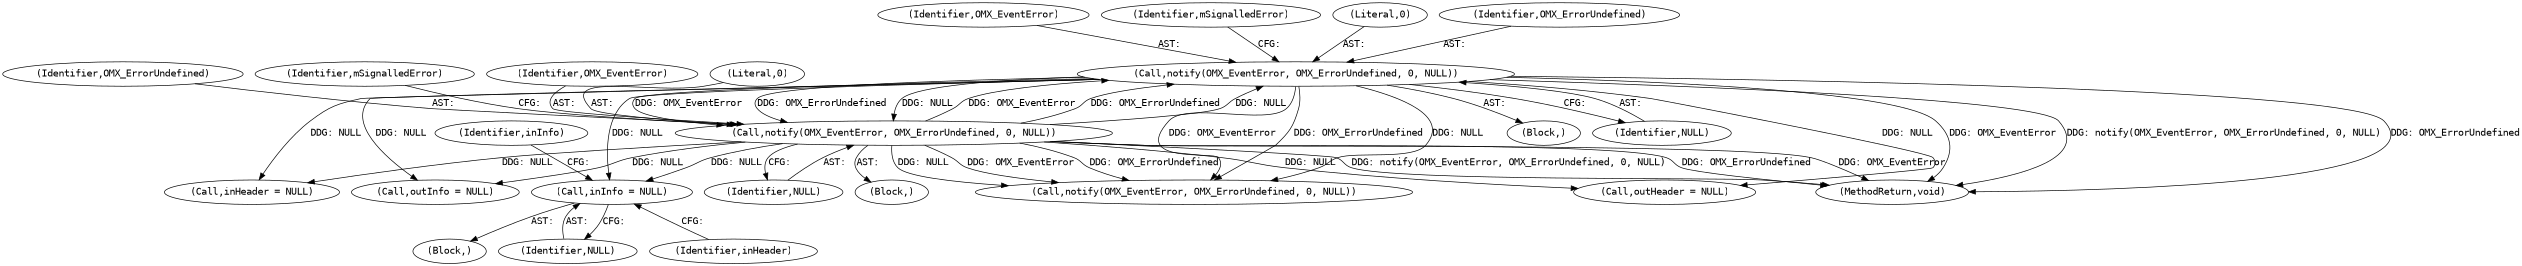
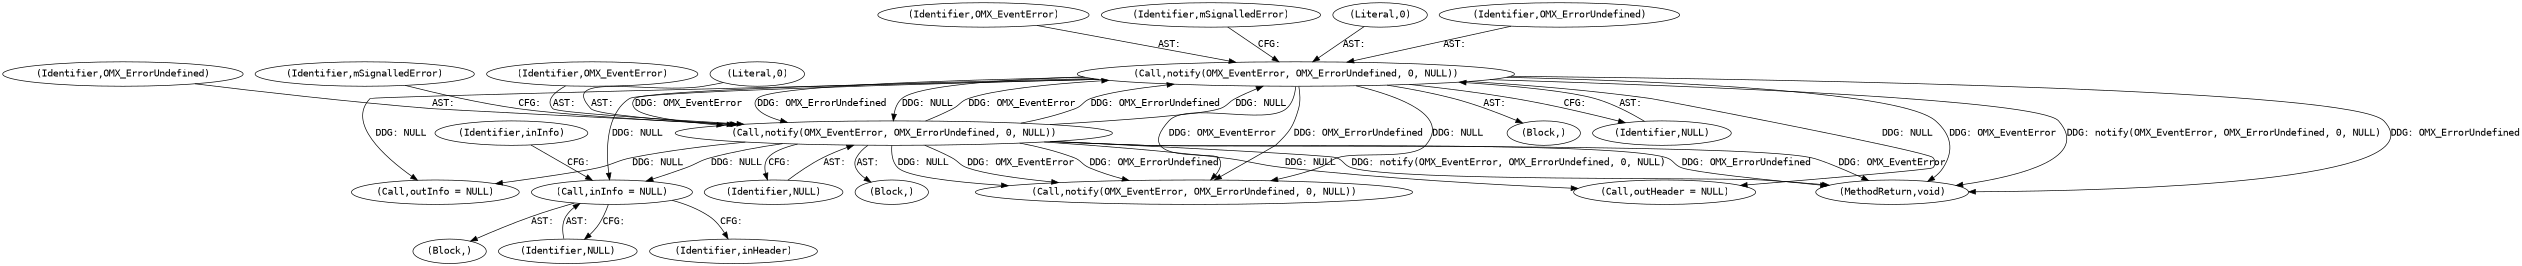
(252, 192) -> none
(674, 224) -> (702, 212)
